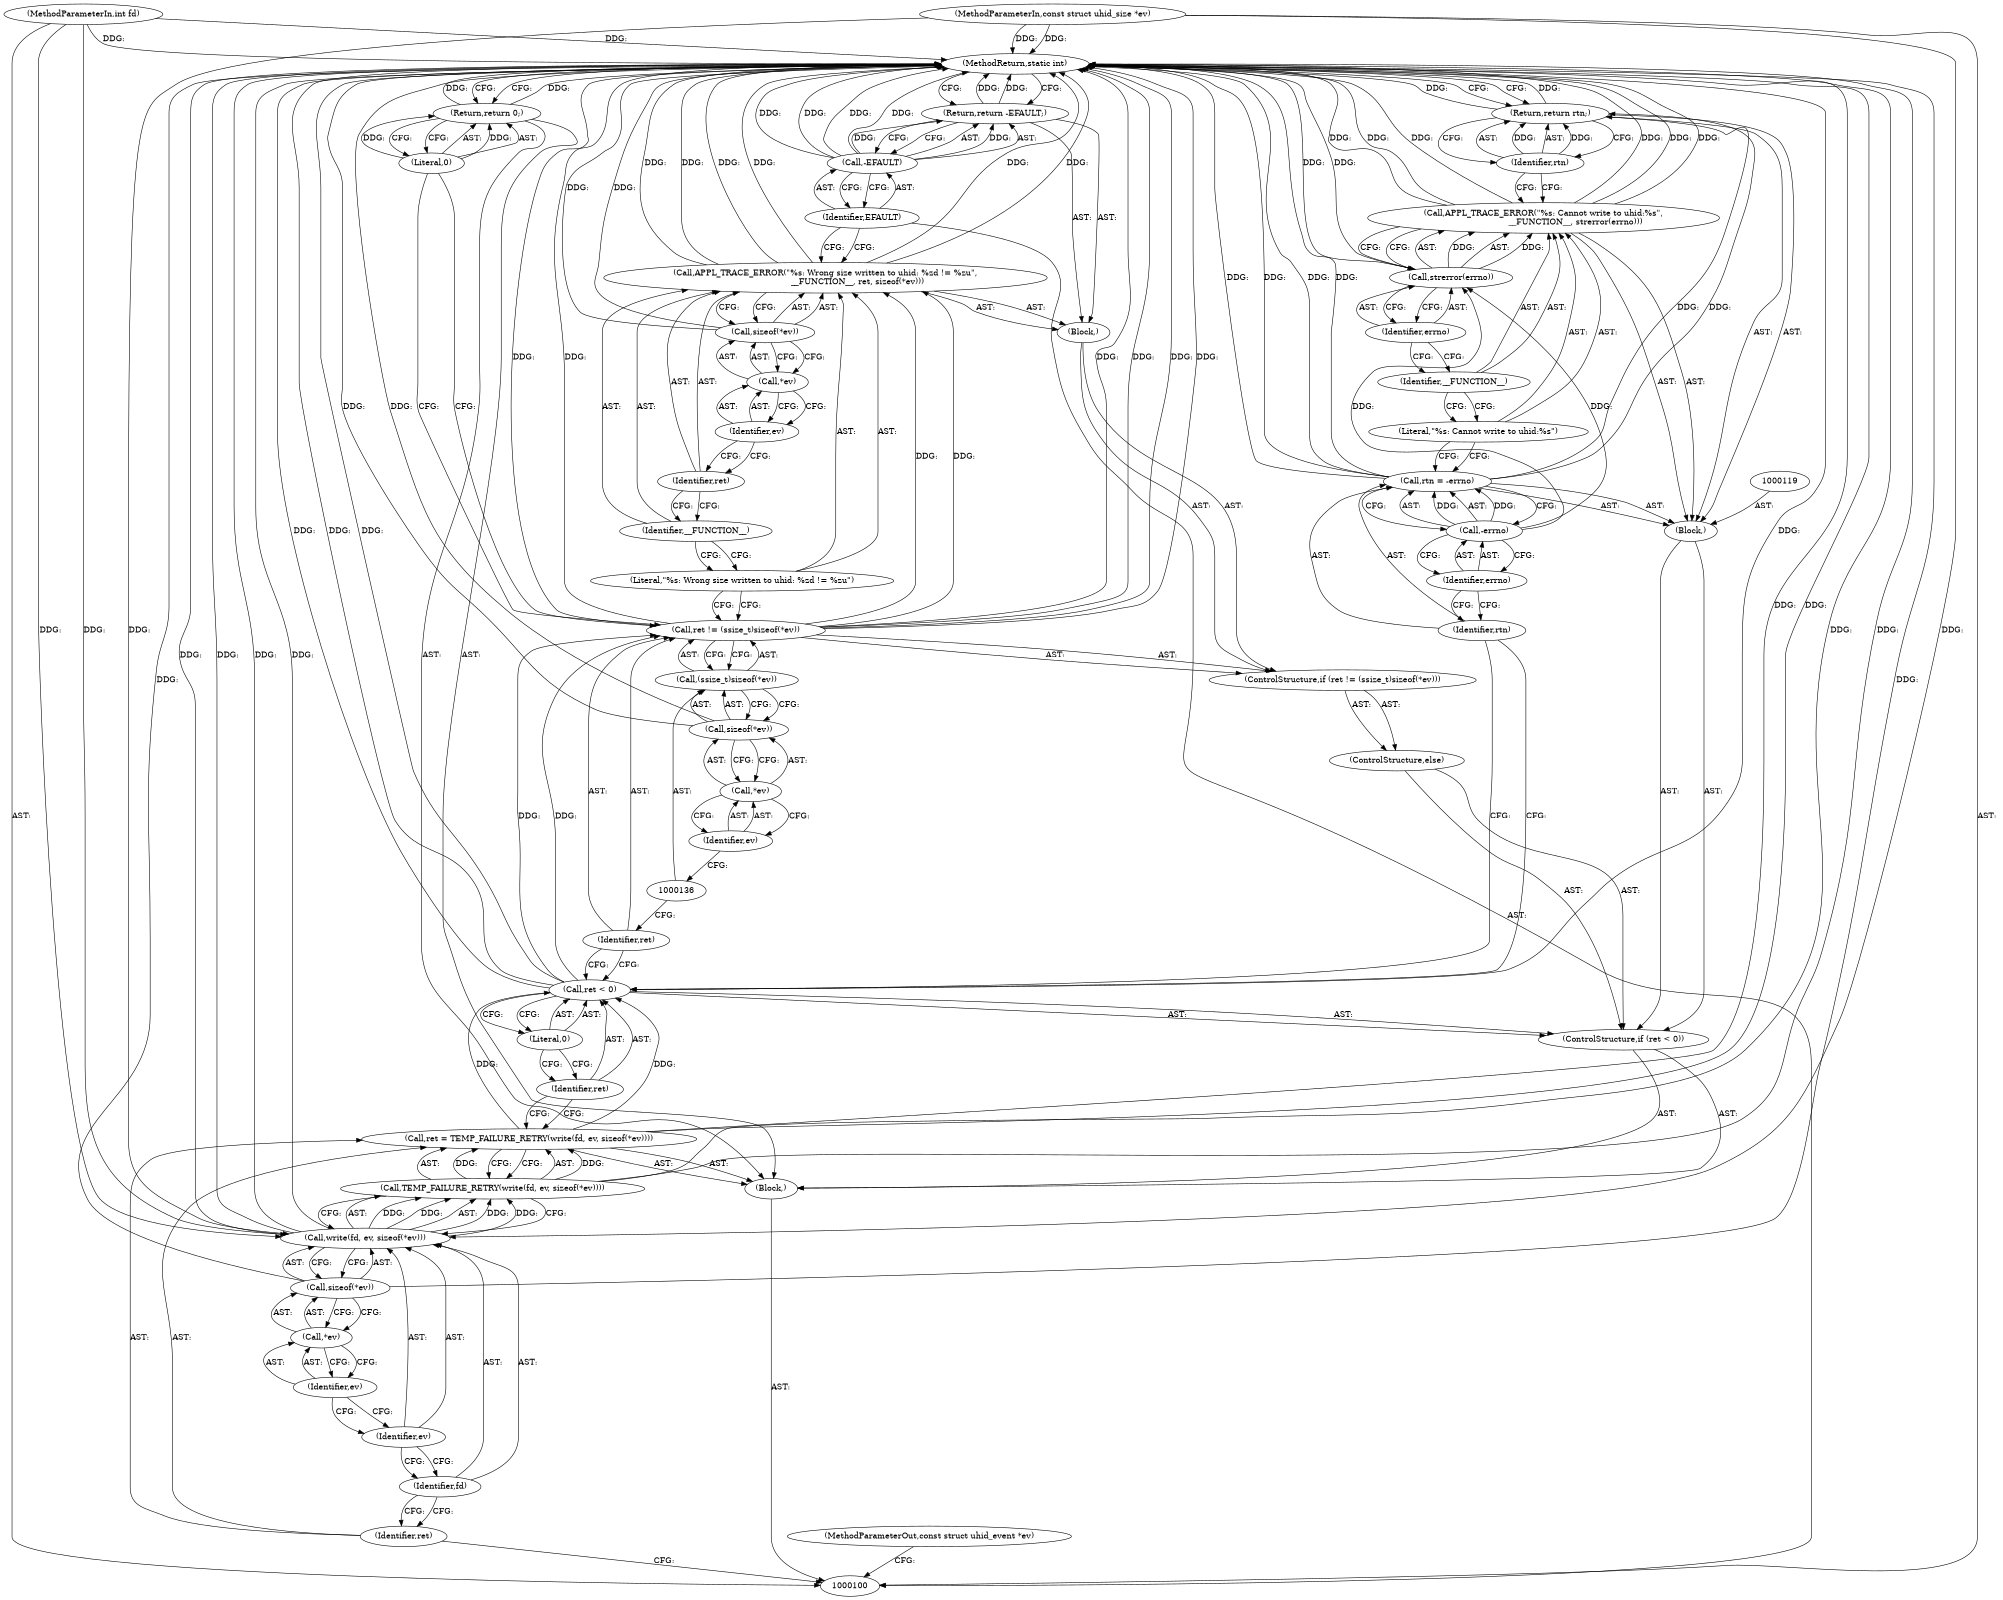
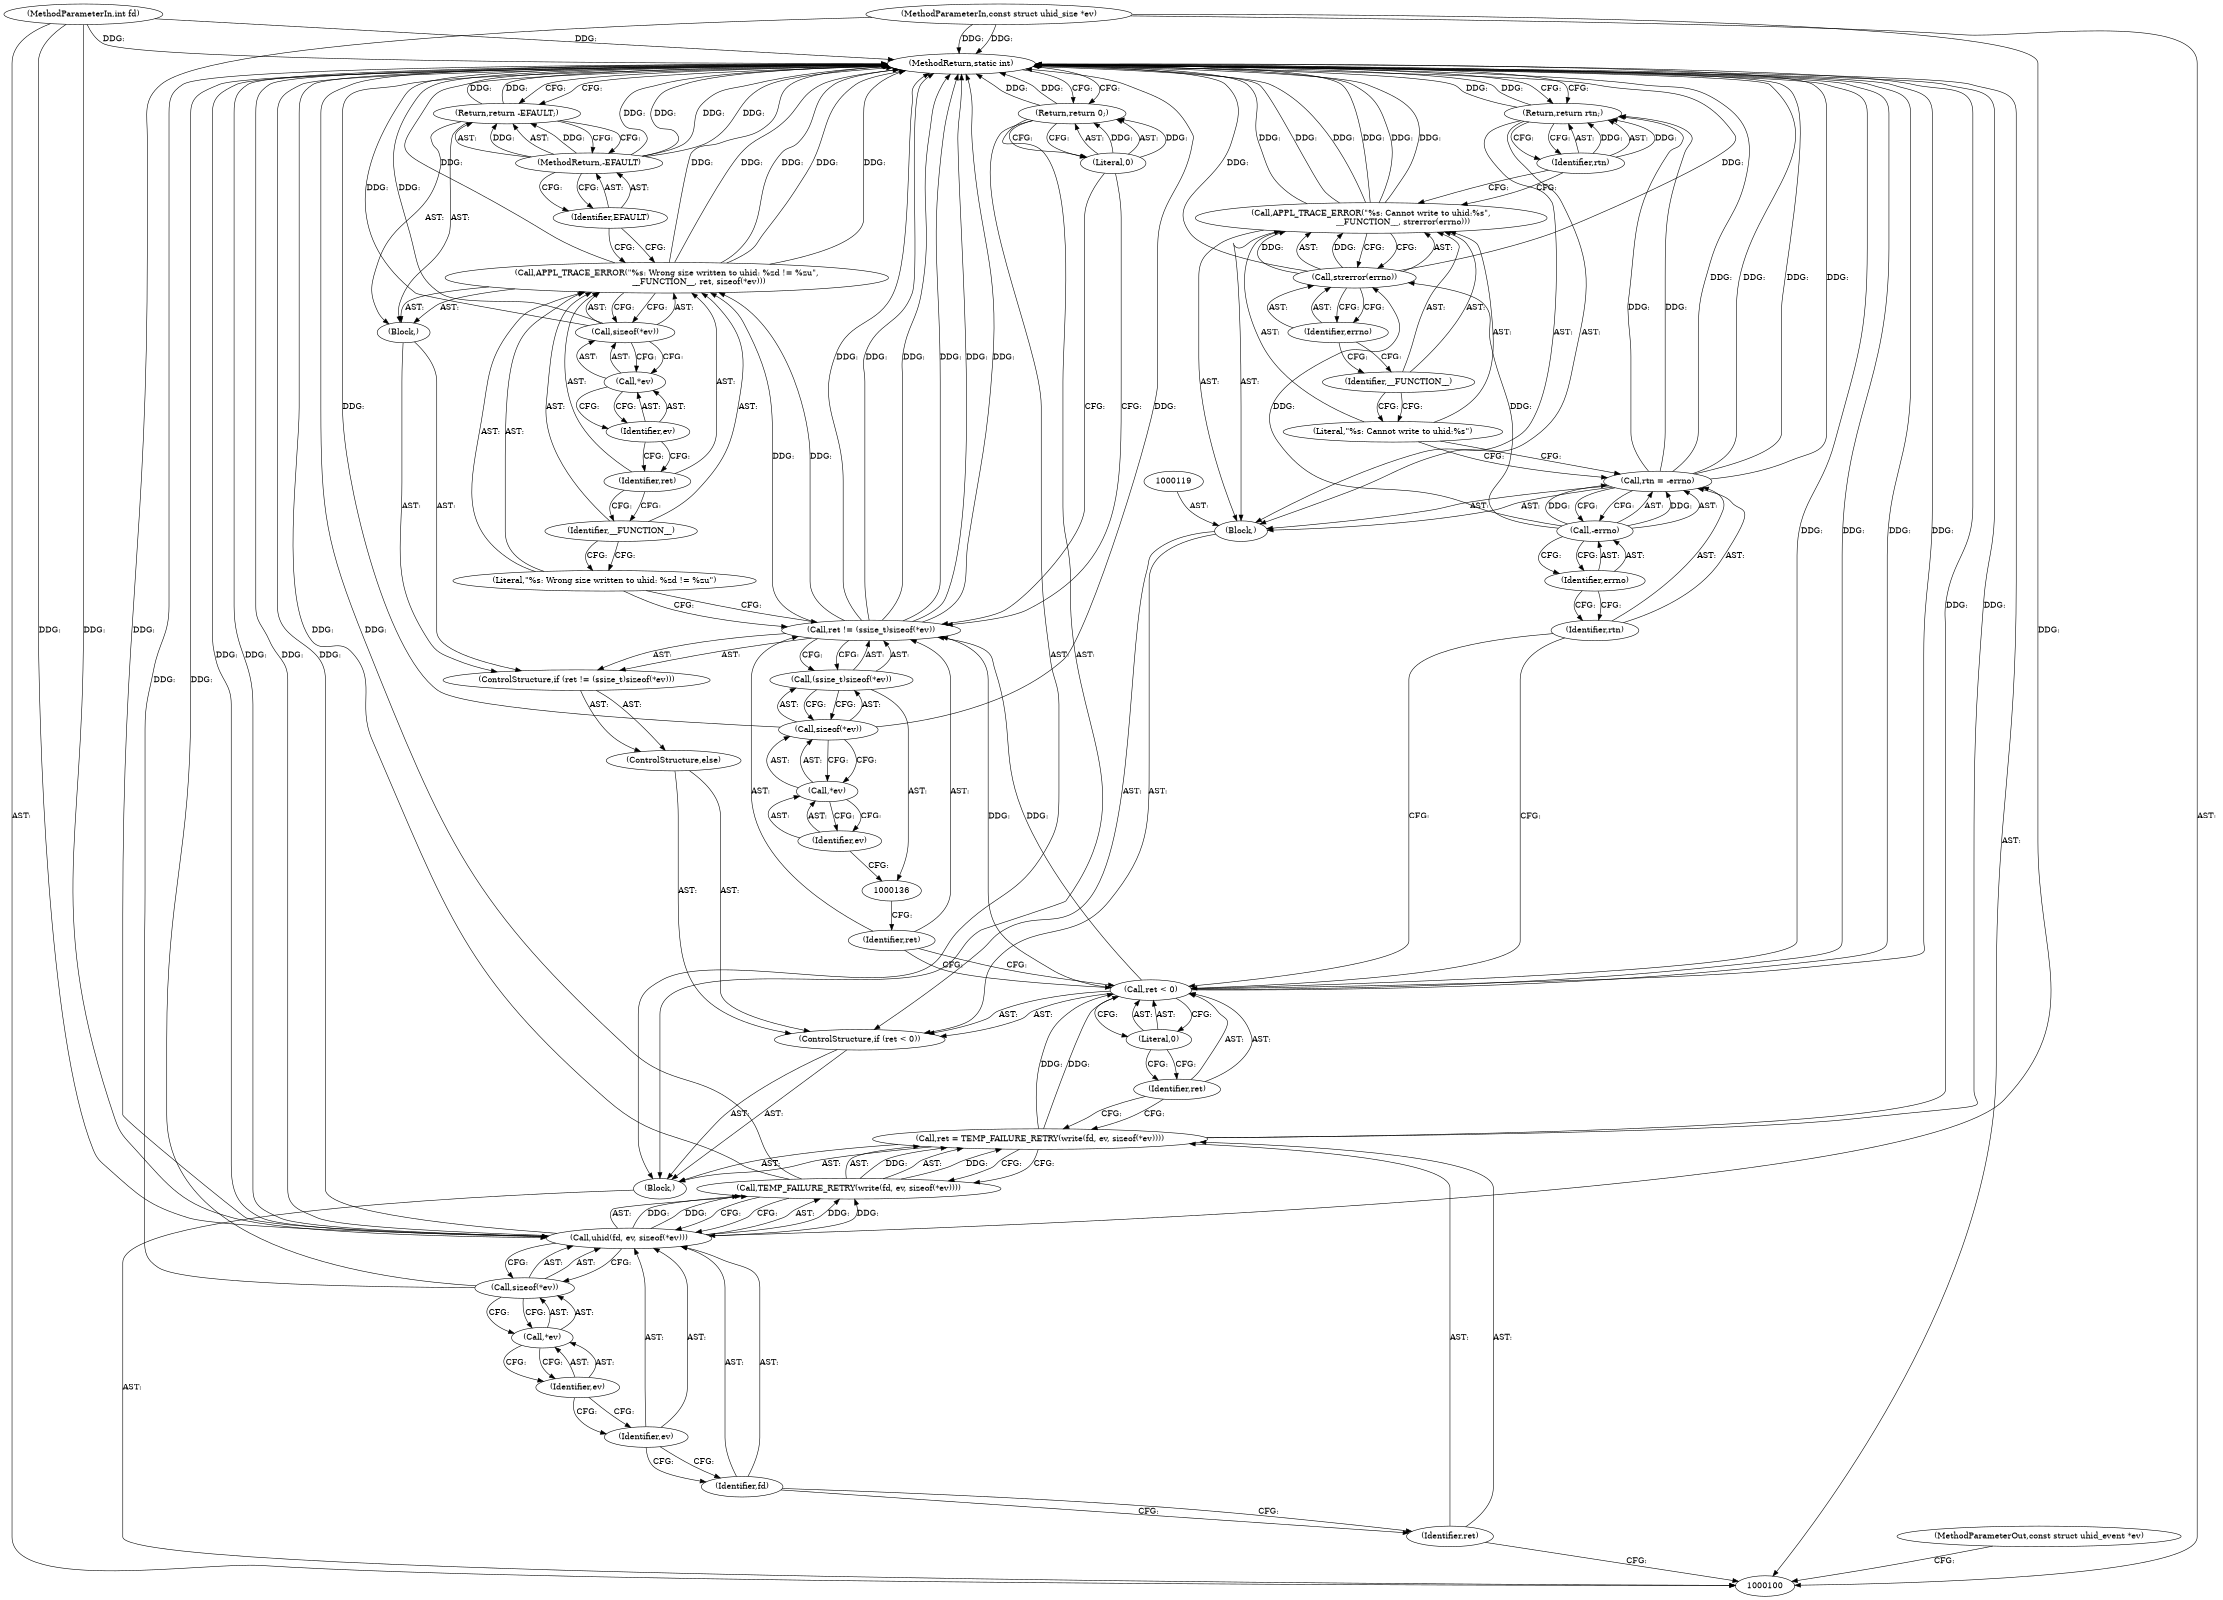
(872, 163) -> (589, 163)
(673, 781) -> (908, 774)
(1809, 1053) -> (2016, 372)
(365, 1238) -> (629, 1238)
